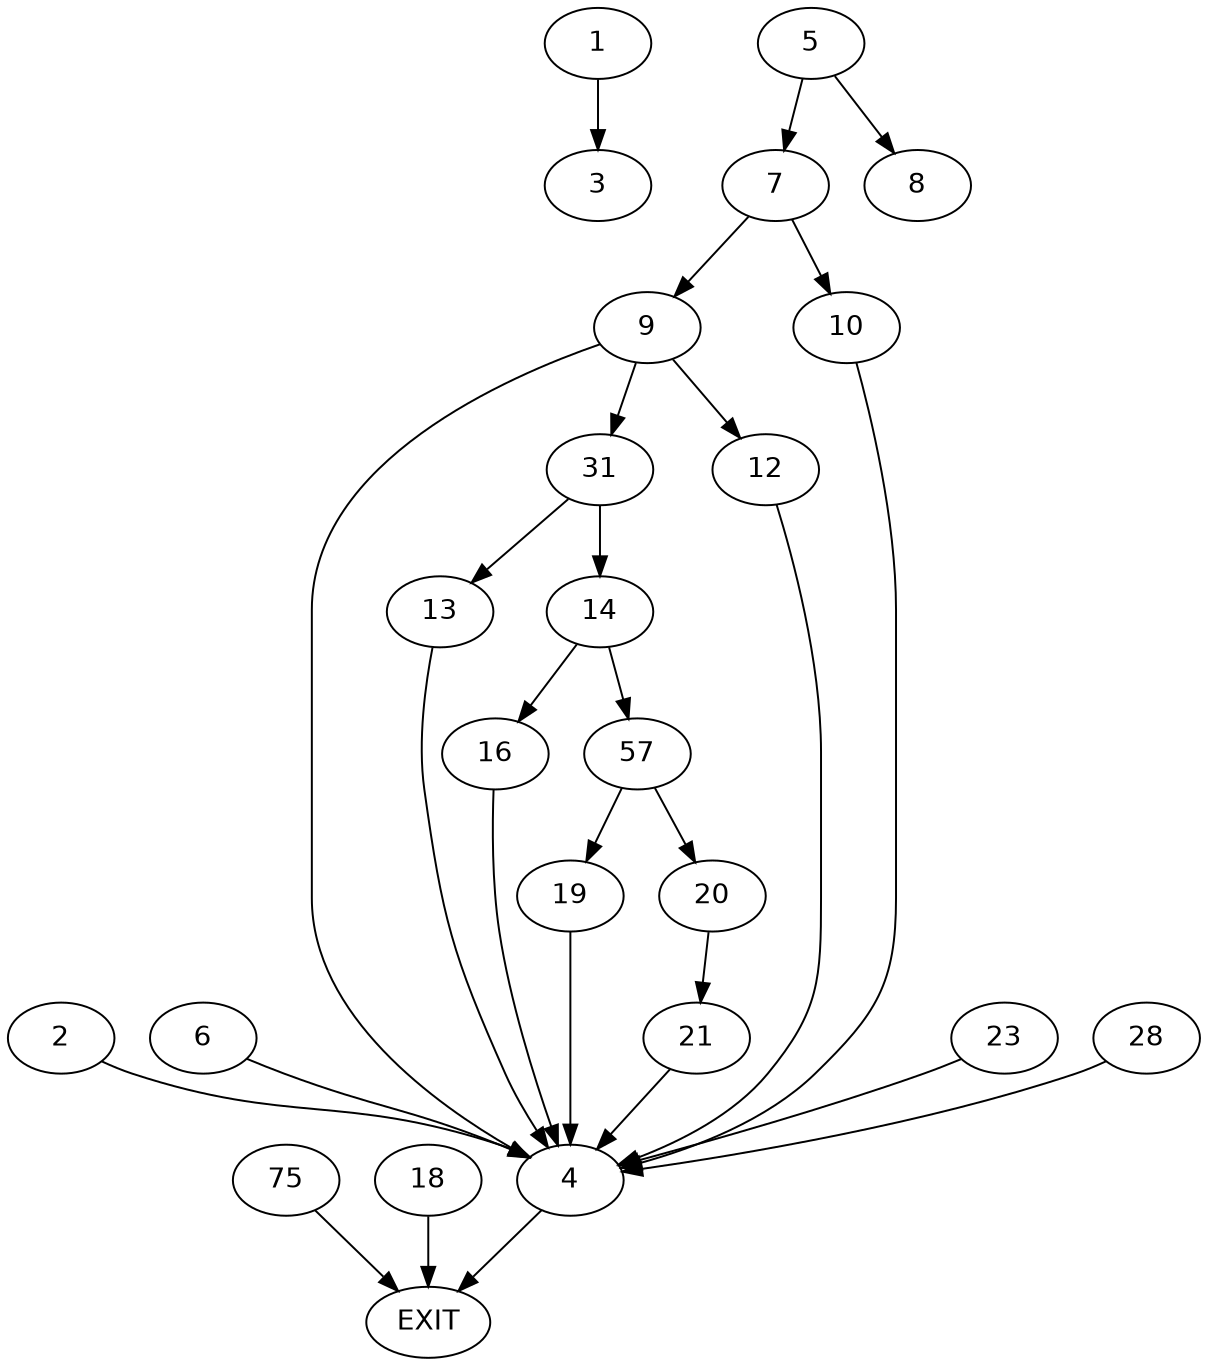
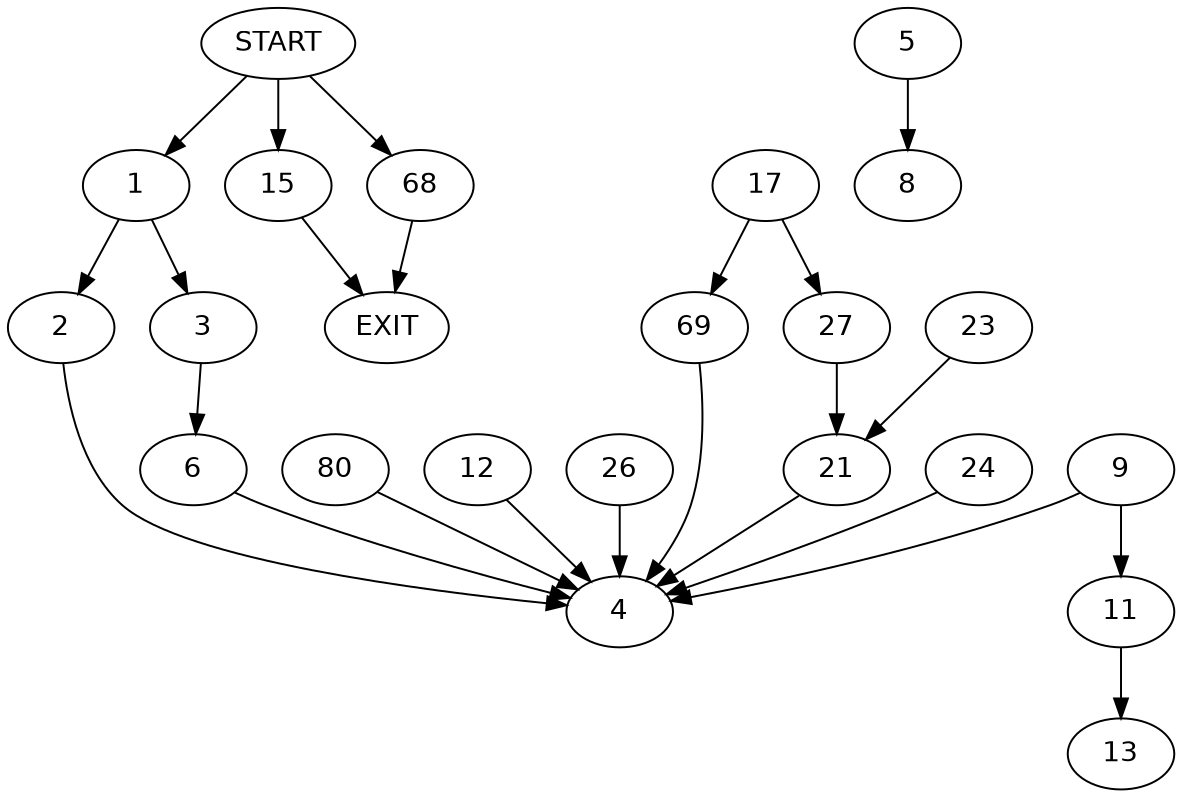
none -> (278, 43)
(776, 186) -> none
none -> (103, 248)
(847, 328) -> (336, 470)
none -> (199, 389)
(700, 391) -> none
(600, 470) -> (1121, 612)
(600, 612) -> none
(495, 754) -> (620, 470)
(637, 754) -> (766, 186)
(570, 896) -> (695, 328)
(712, 896) -> (837, 328)
(442, 898) -> none
(1147, 1038) -> (979, 470)
(802, 1114) -> (915, 392)
(286, 1180) -> (278, 186)
(428, 1180) -> (420, 186)
(507, 1243) -> none
